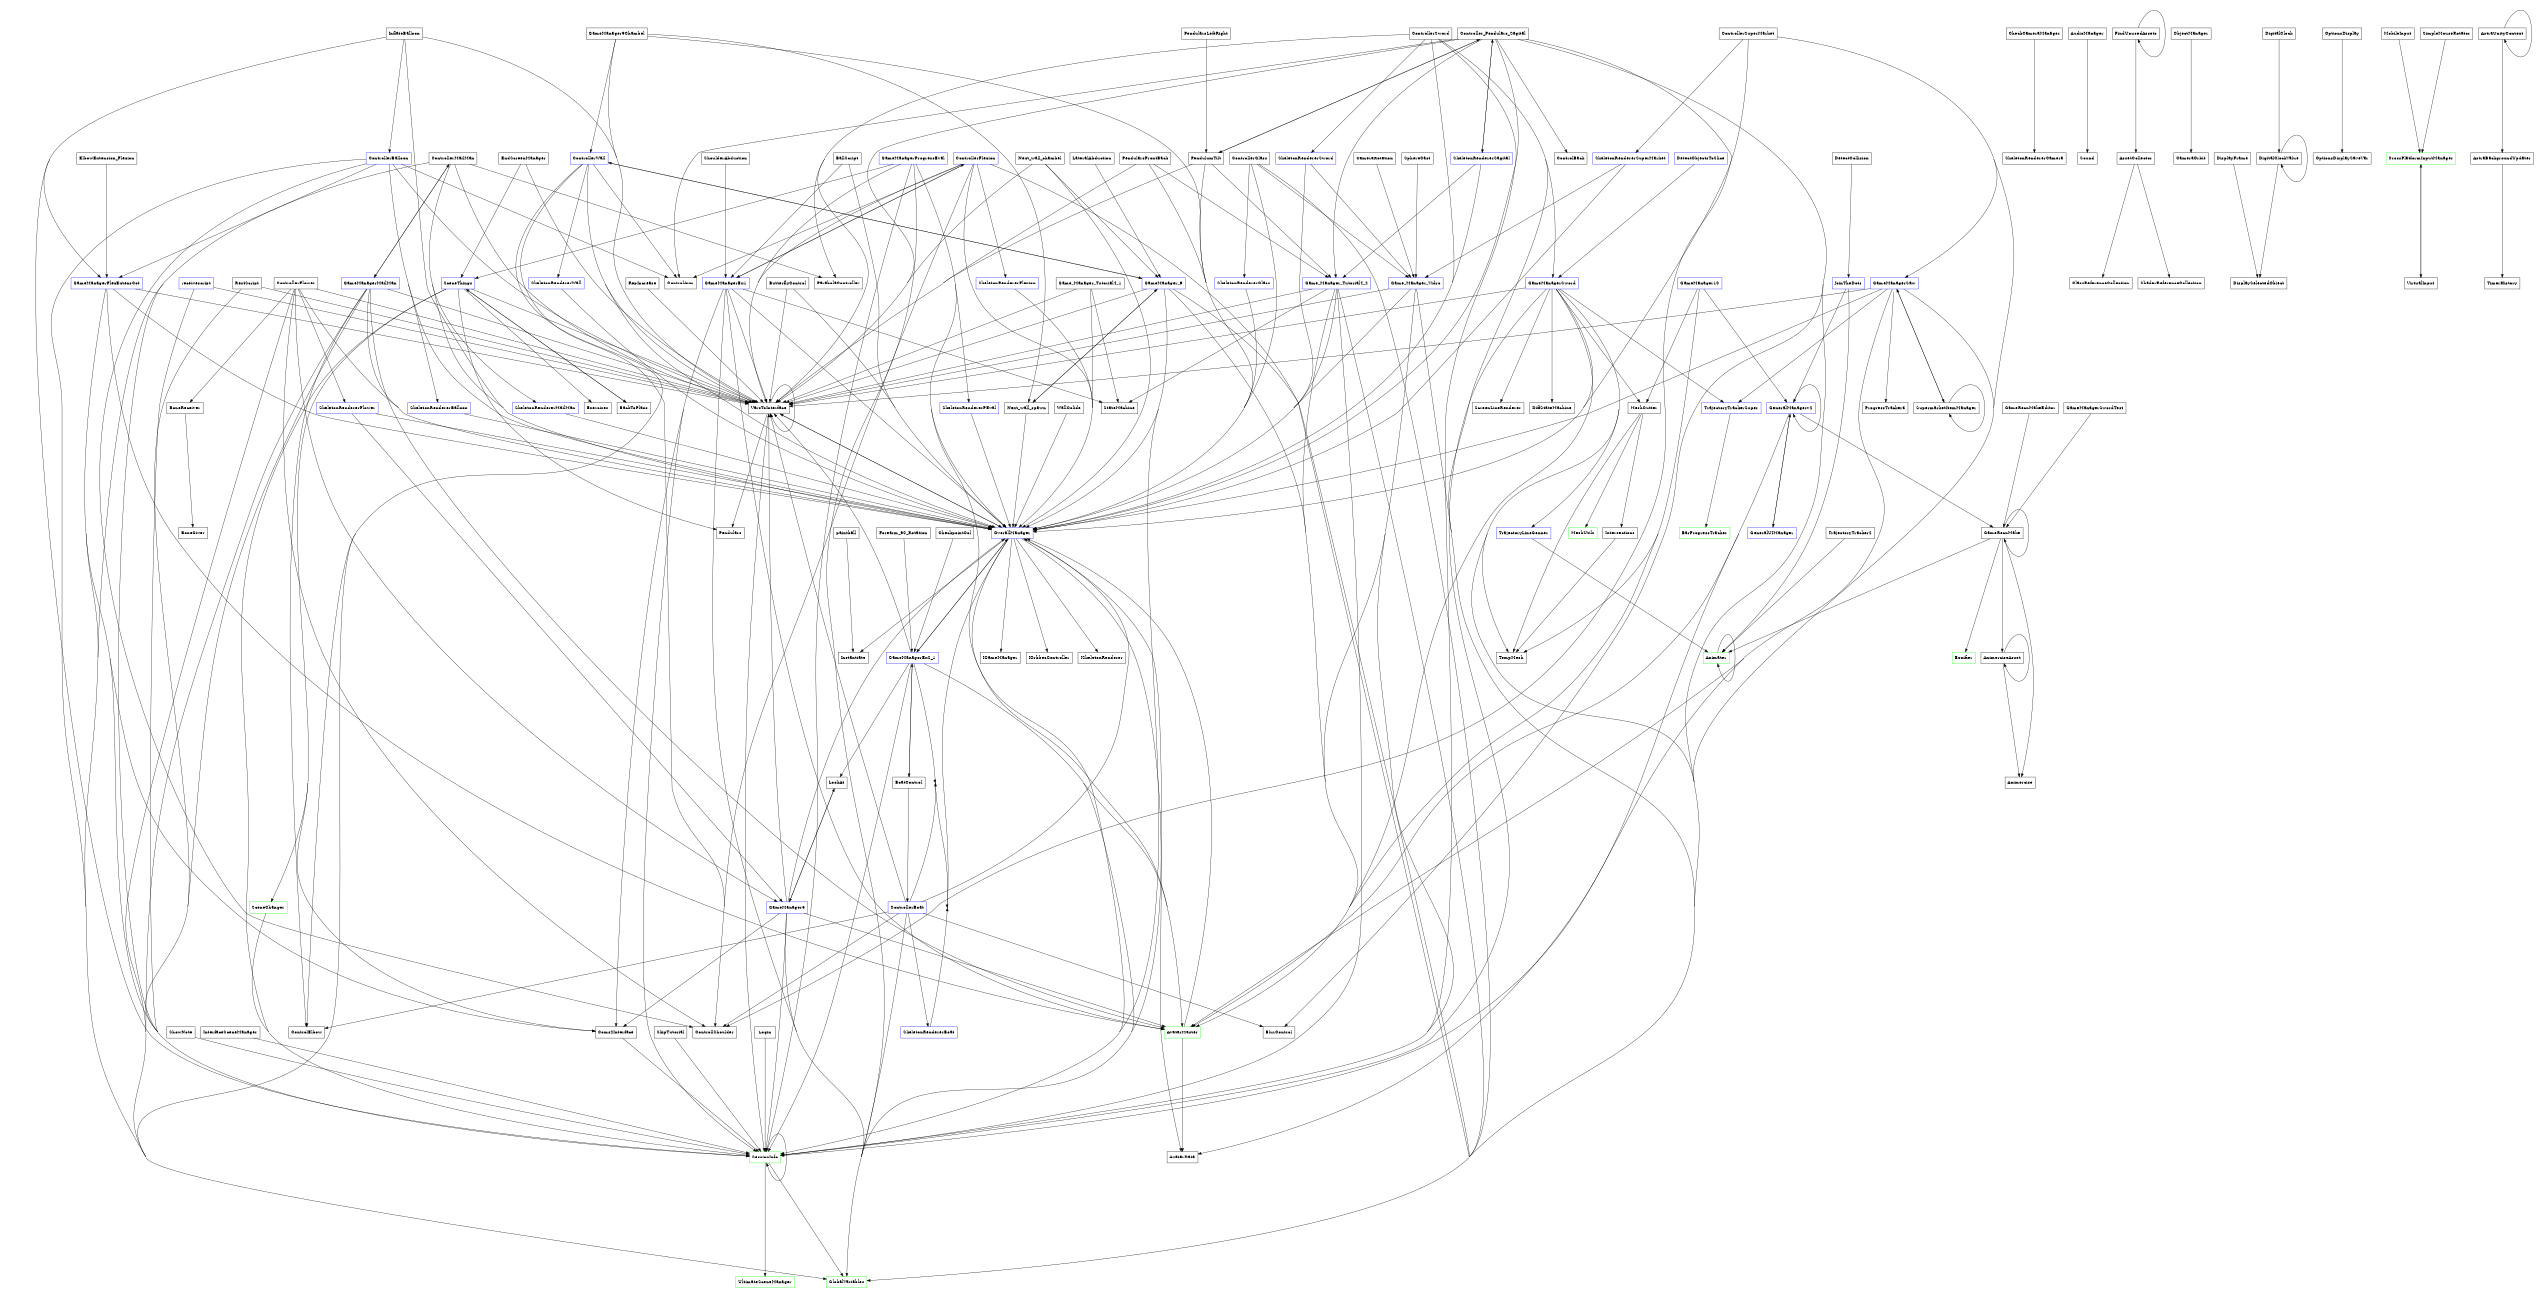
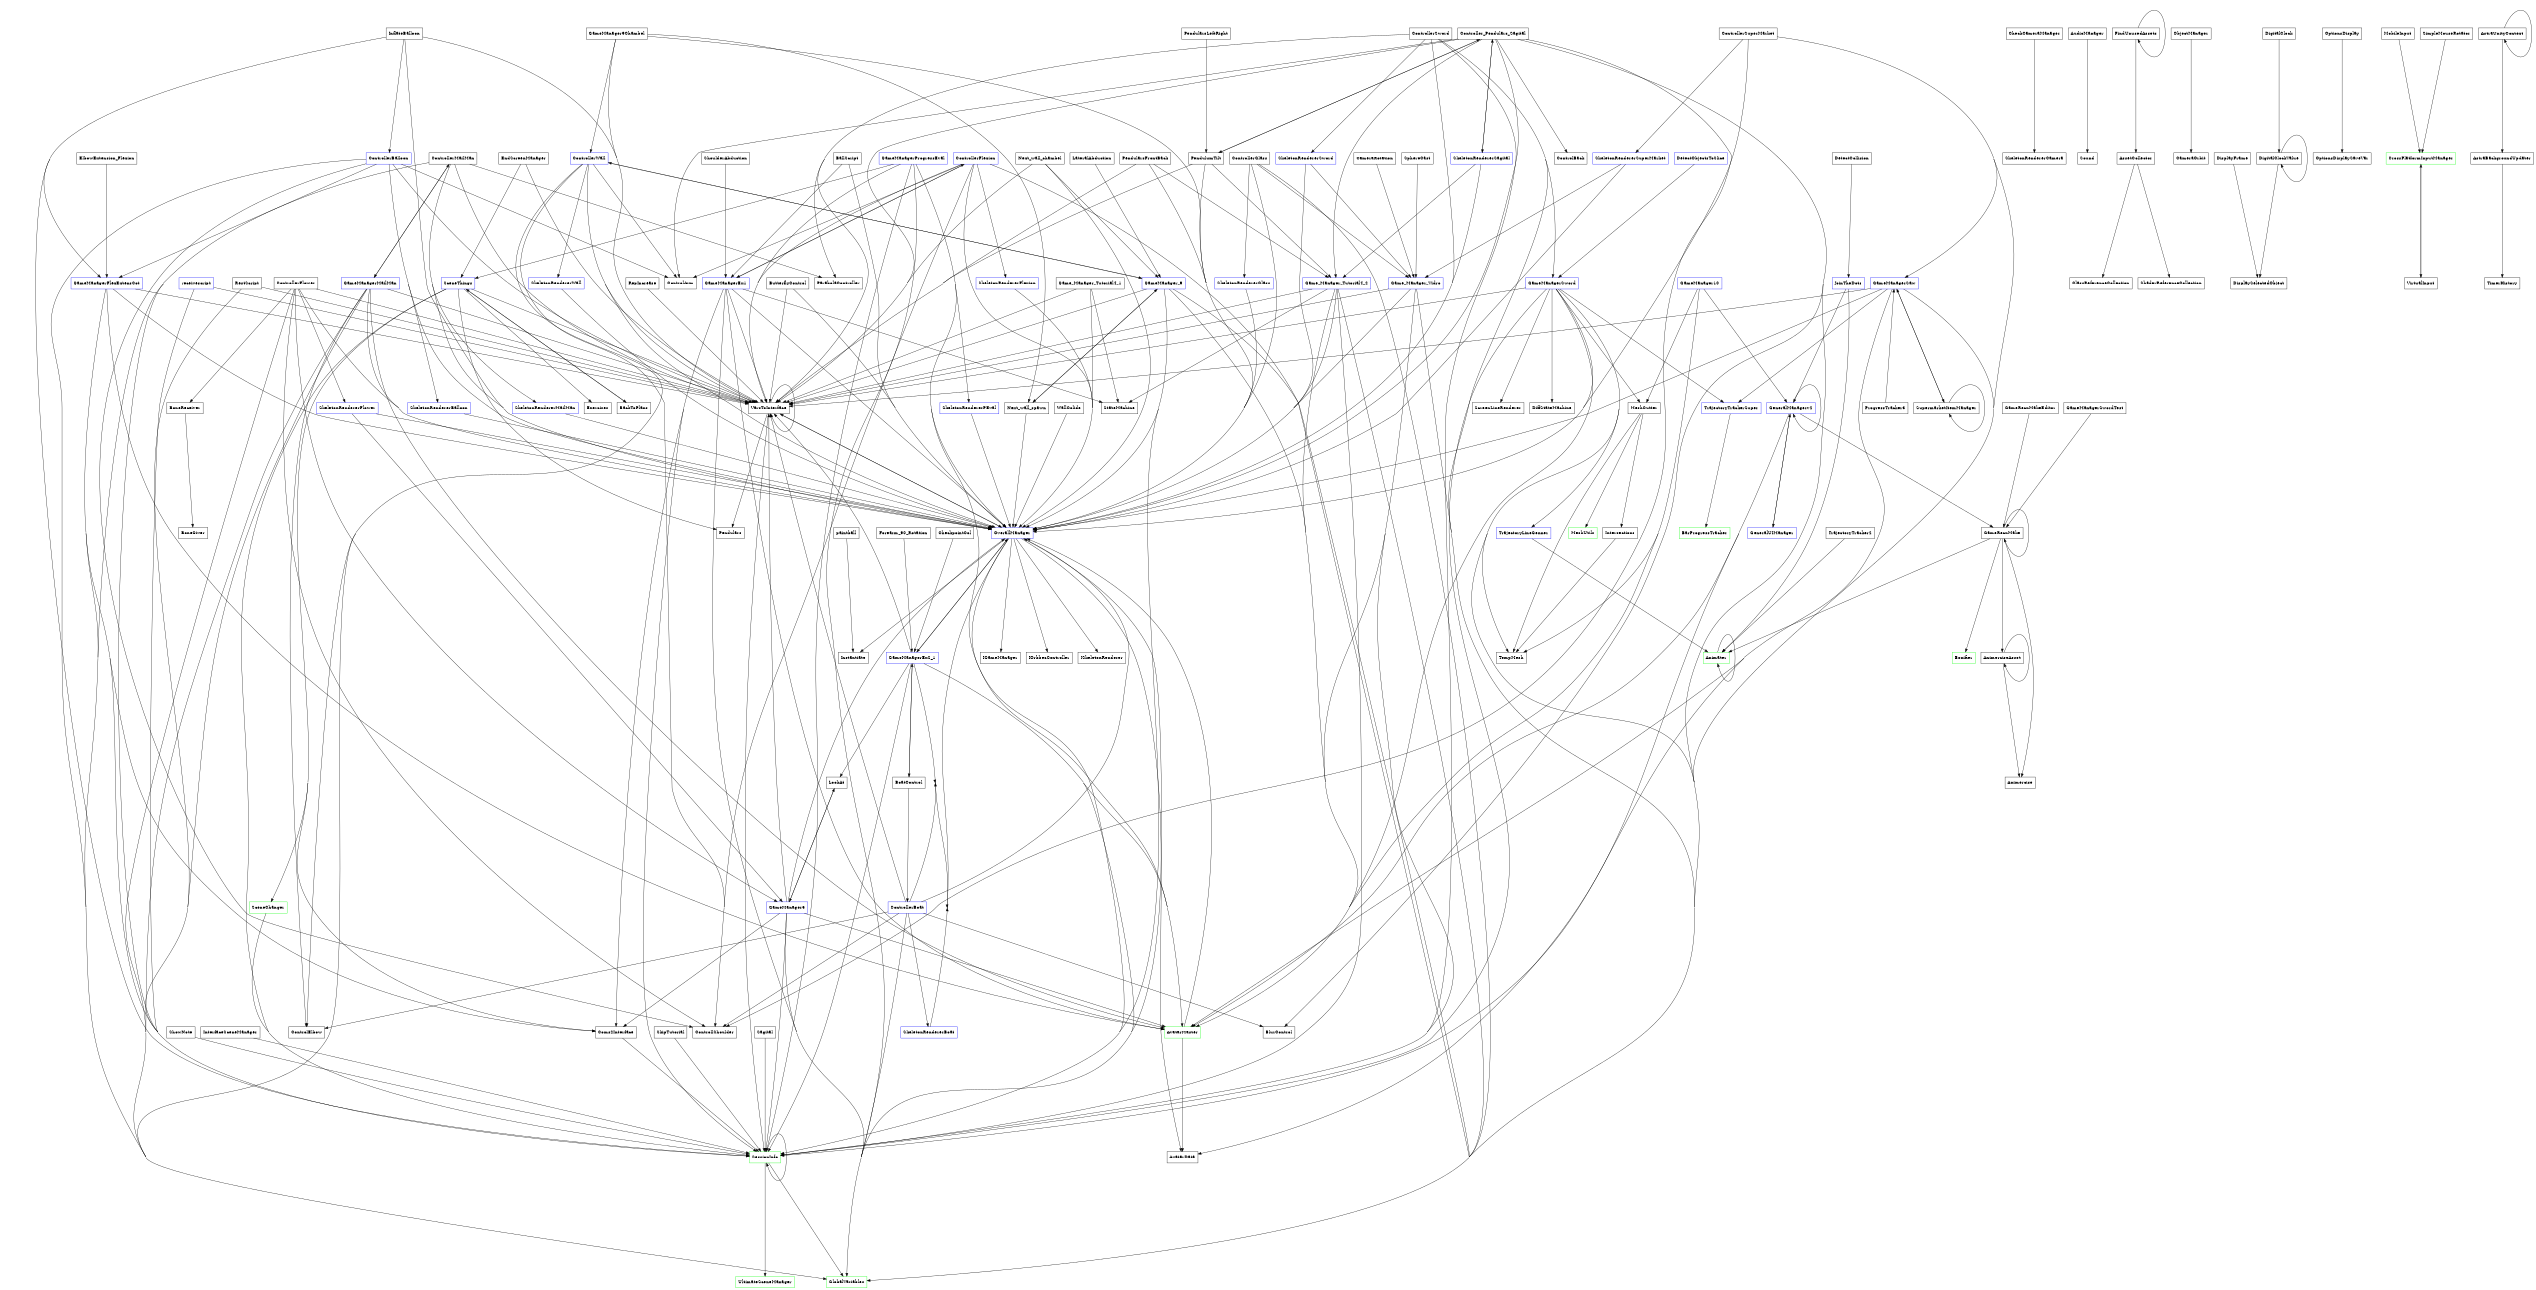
(1890, 346) -> (1890, 347)
(765, 1032) -> (765, 1032)
